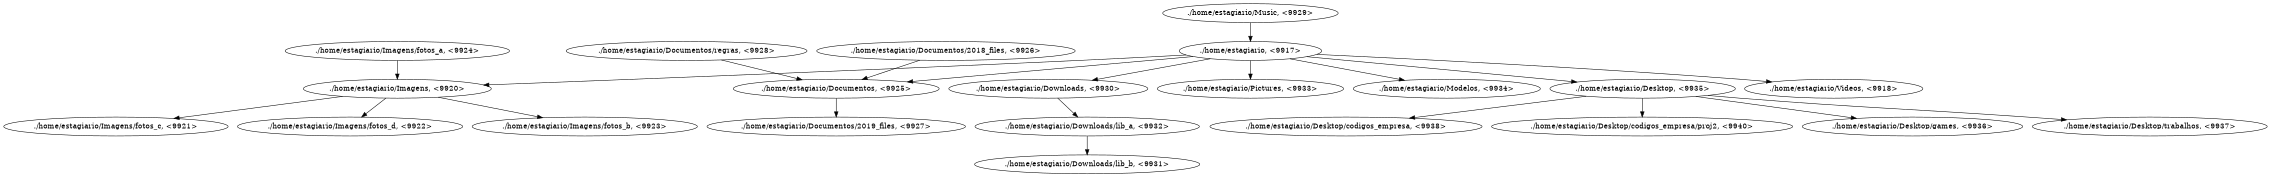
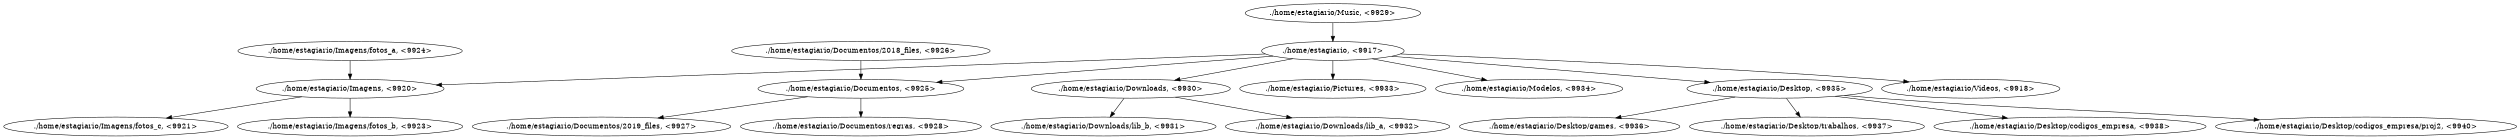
(759, 69) -> (861, 105)
(350, 127) -> none
(1087, 143) -> (1119, 106)
